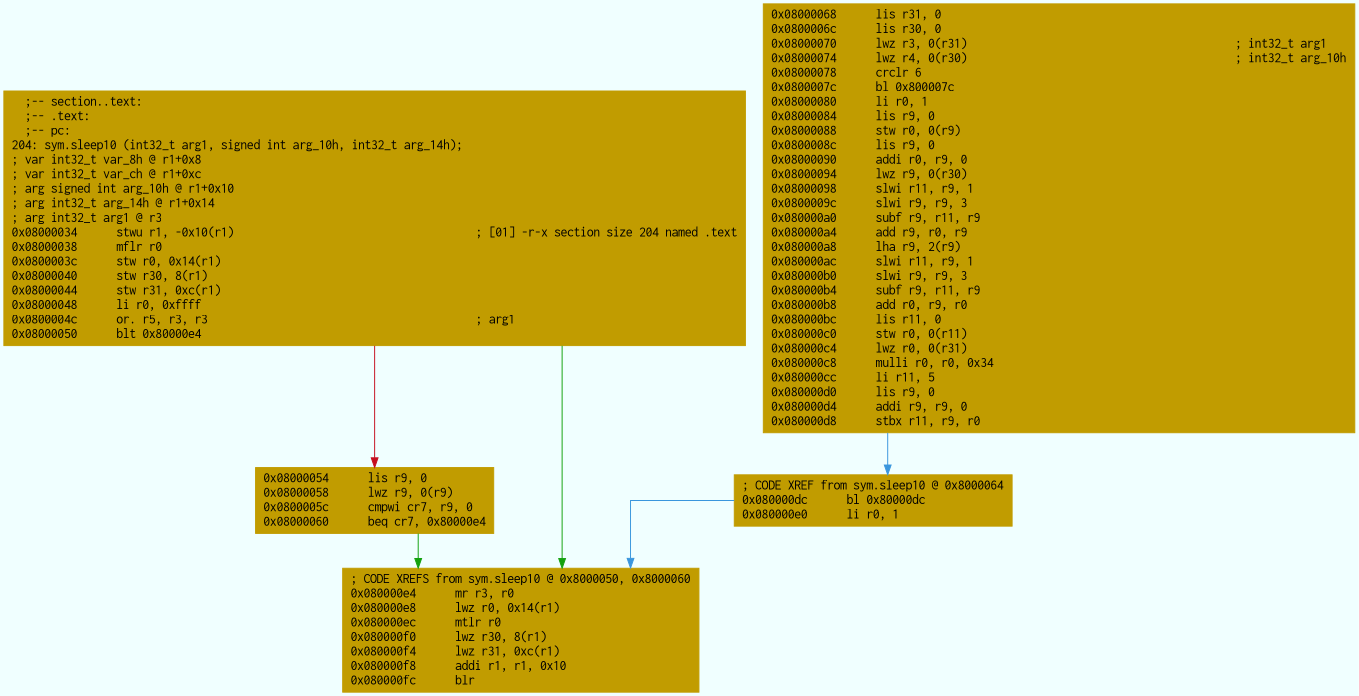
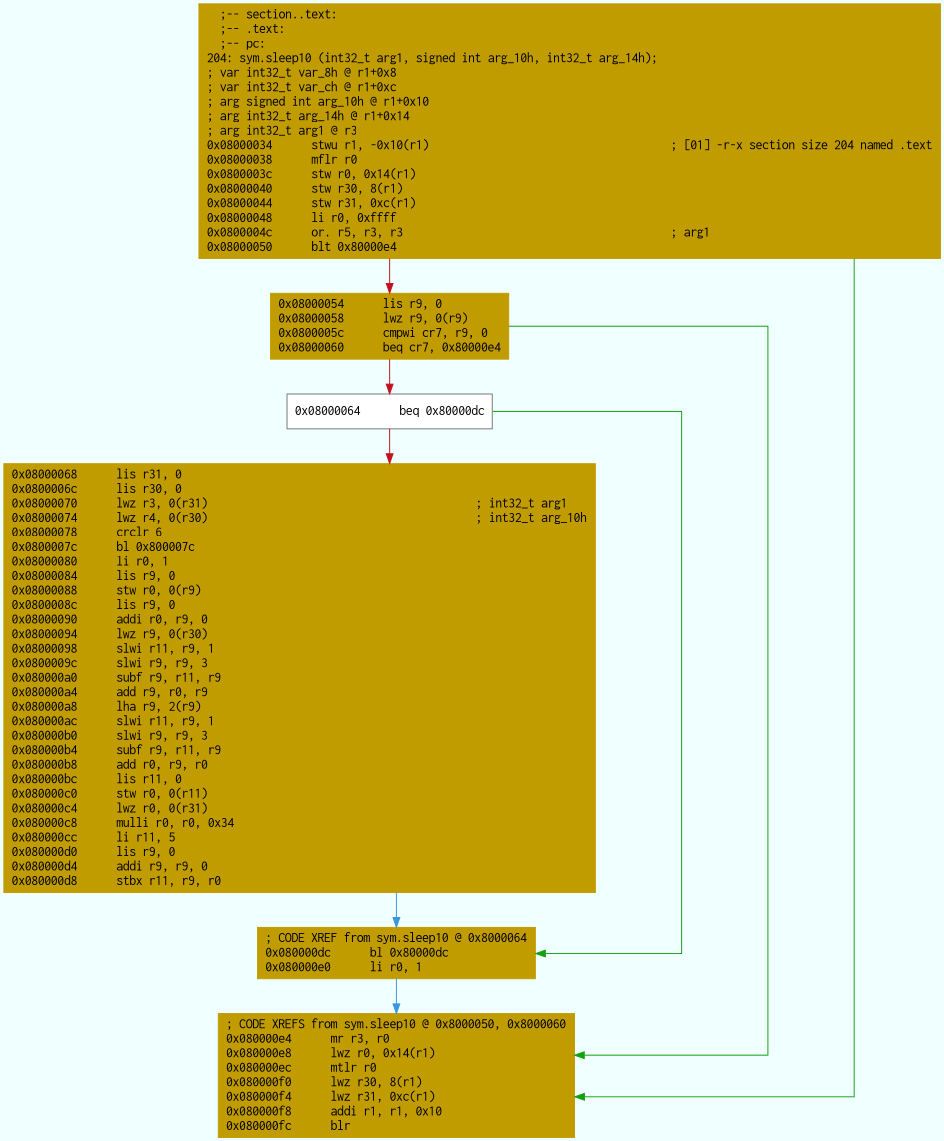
none -> (390, 411)
